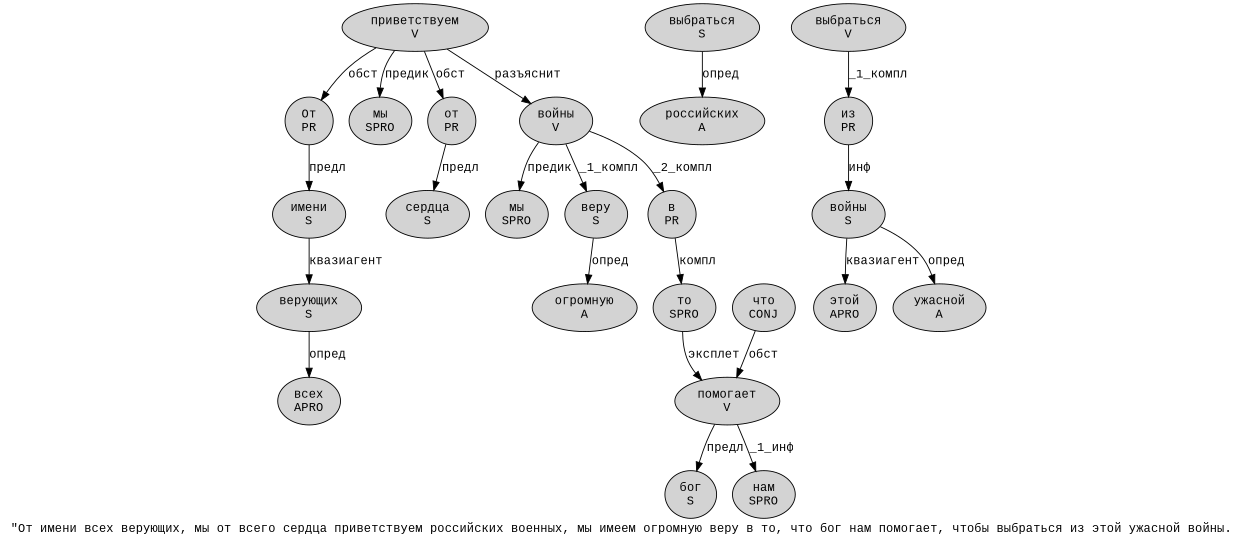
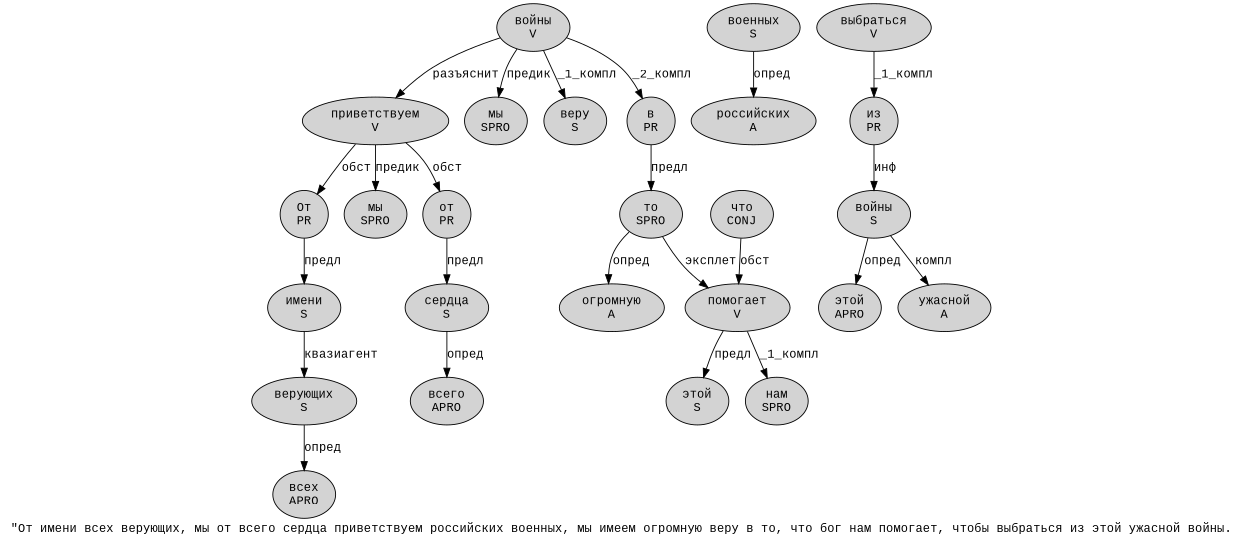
(702, 28) -> (754, 28)
(485, 74) -> (448, 59)
(591, 257) -> (614, 251)
(698, 261) -> (670, 168)
(883, 261) -> (883, 261)
(947, 261) -> (934, 261)
none -> (447, 401)
(772, 448) -> (790, 354)
(691, 494) -> (697, 401)
